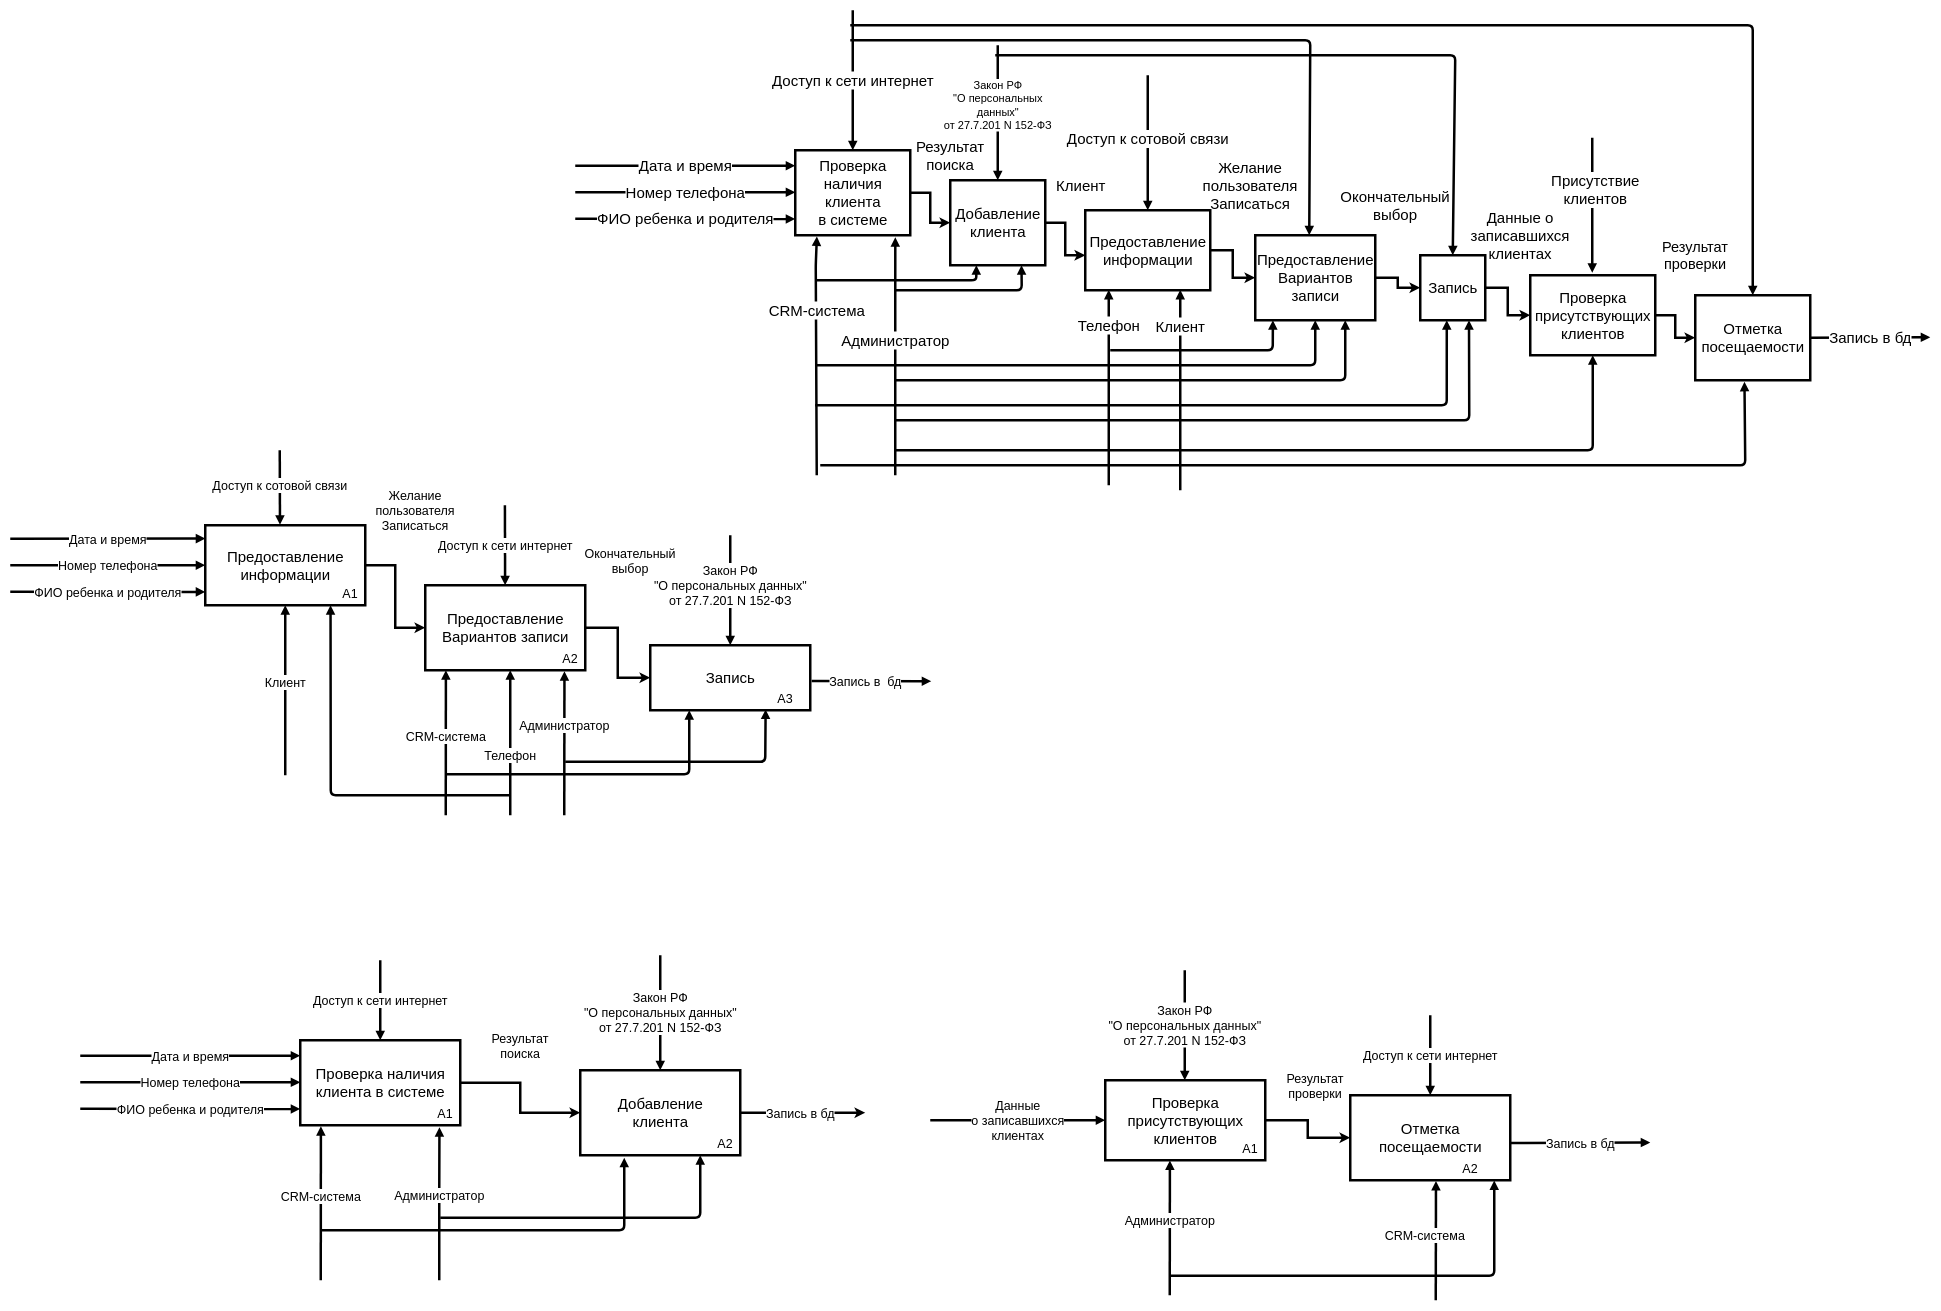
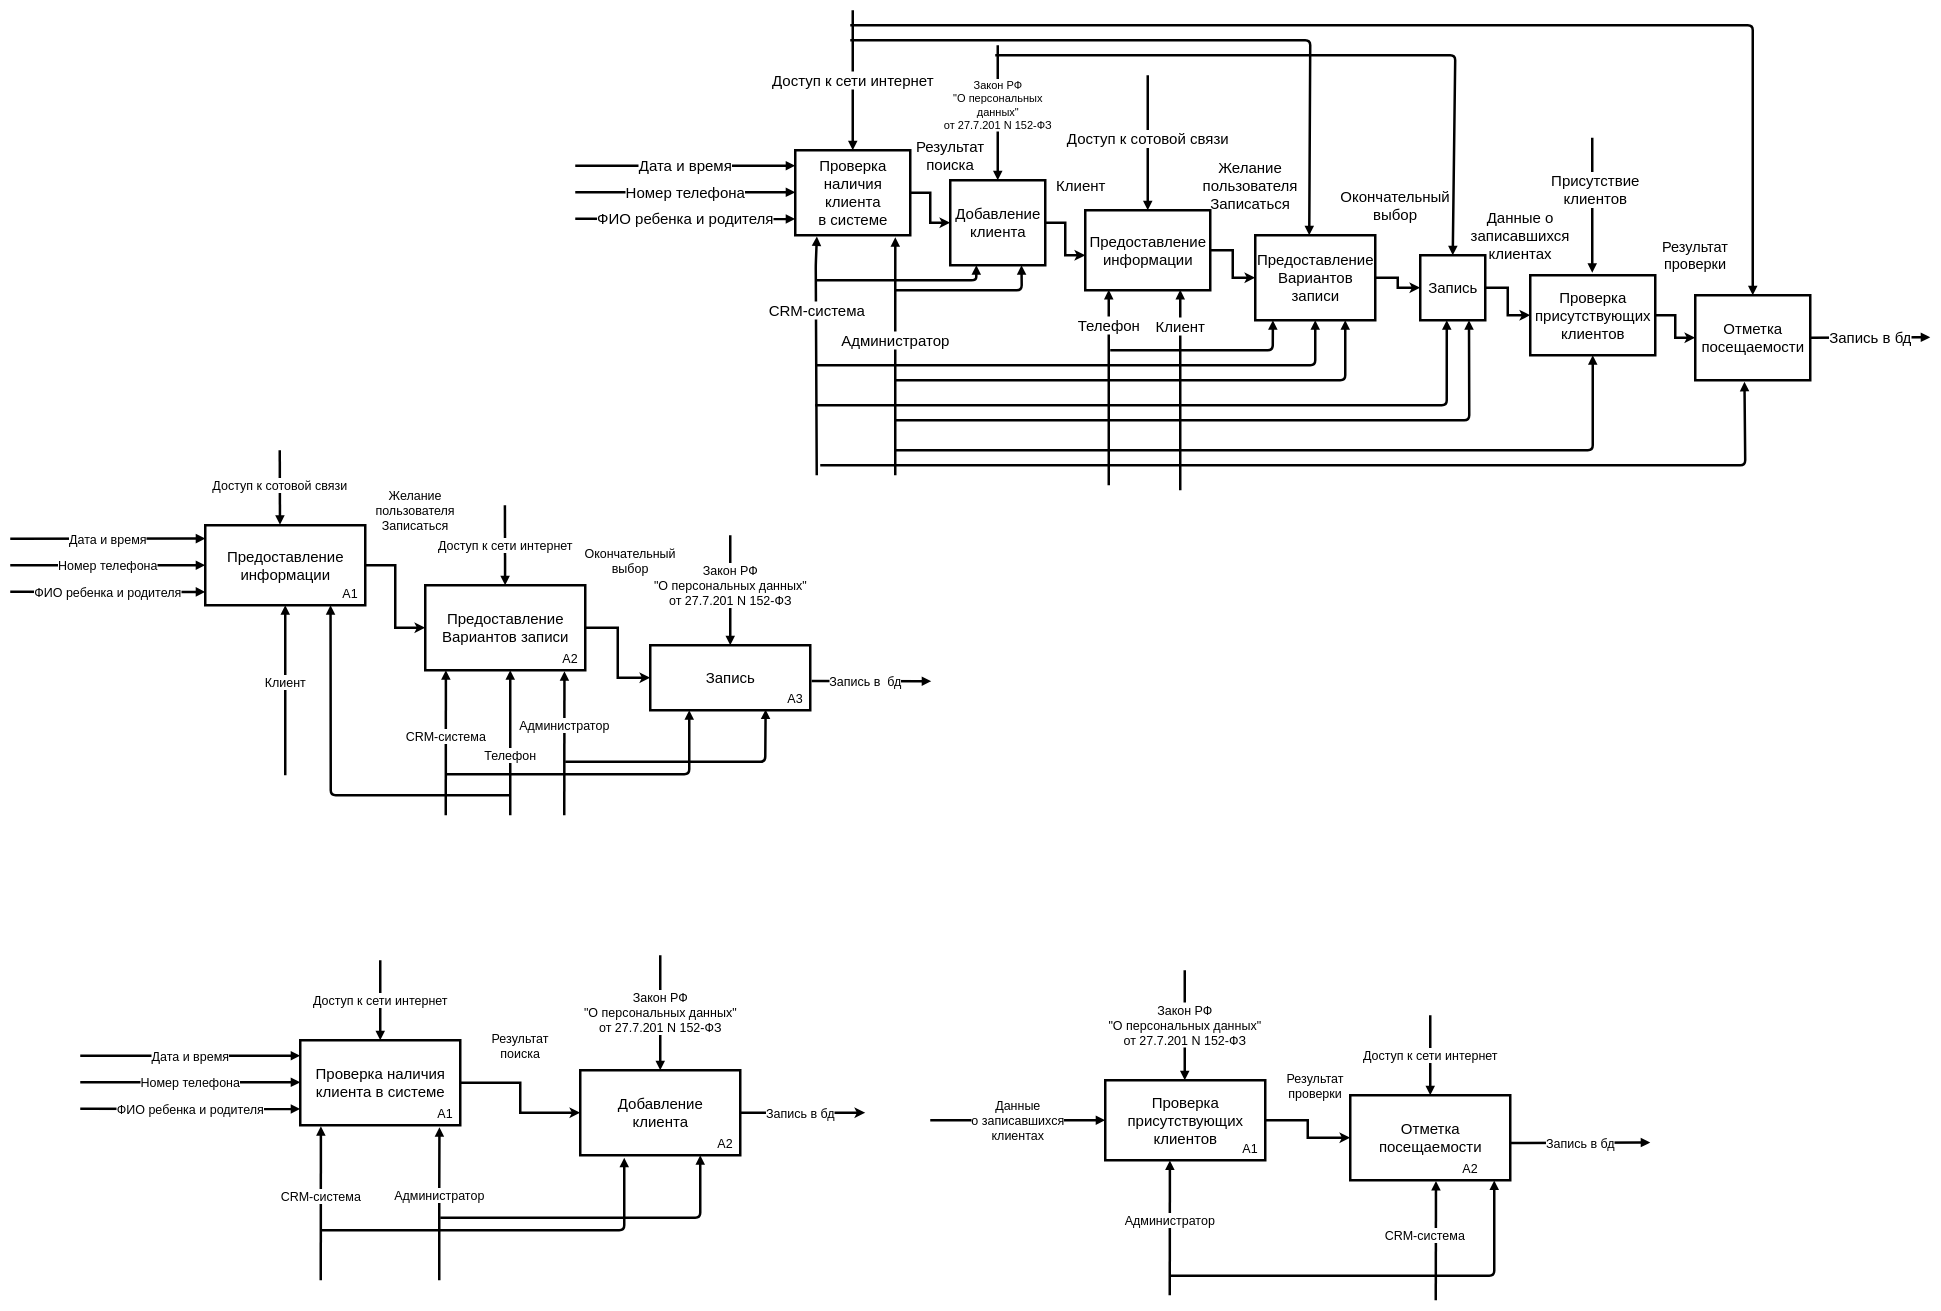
(785, 698) -> (795, 698)
